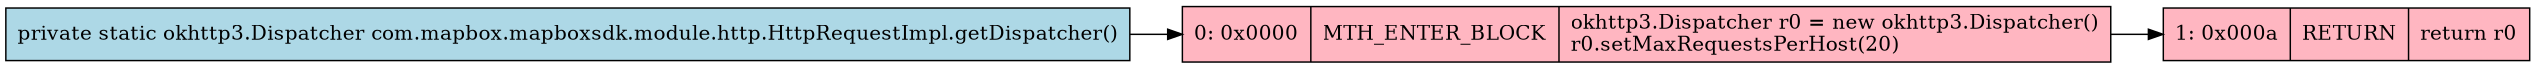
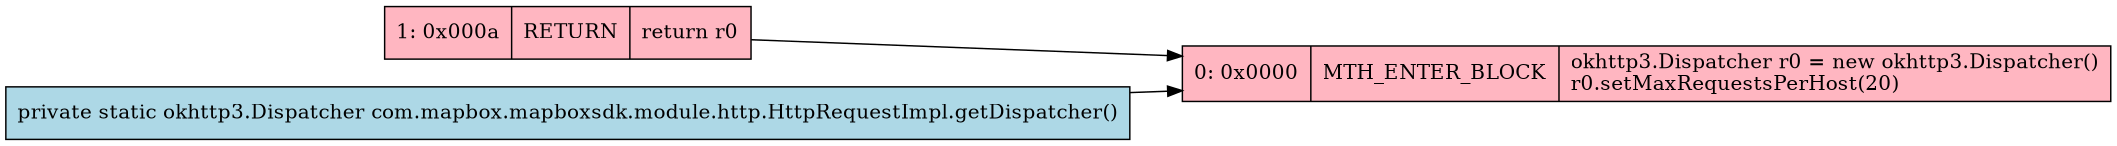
(2130, 34) -> (959, 48)
